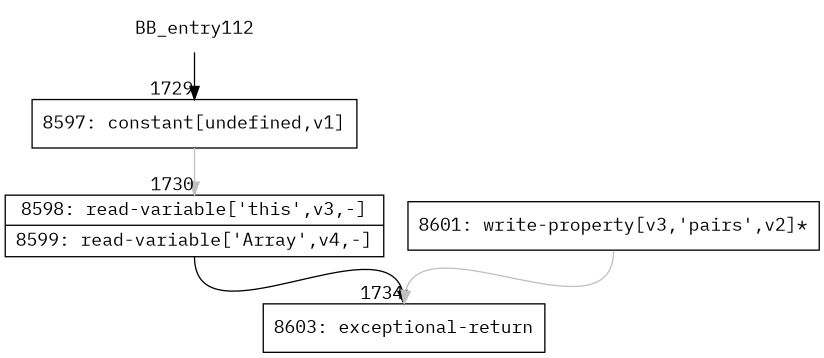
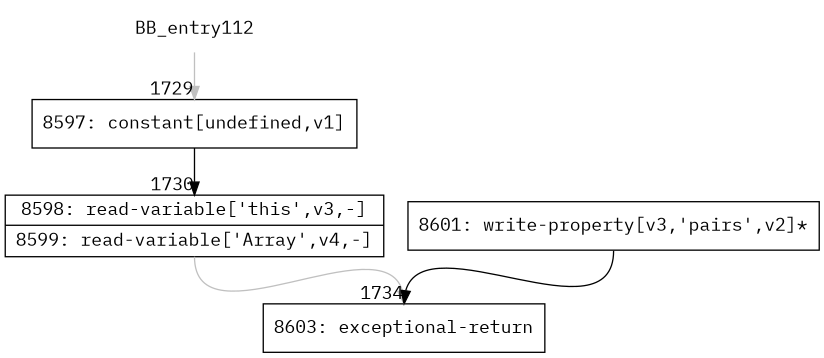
(194, 69) -> (194, 69)
(194, 165) -> (194, 165)
(515, 279) -> (515, 279)
(293, 282) -> (293, 282)
